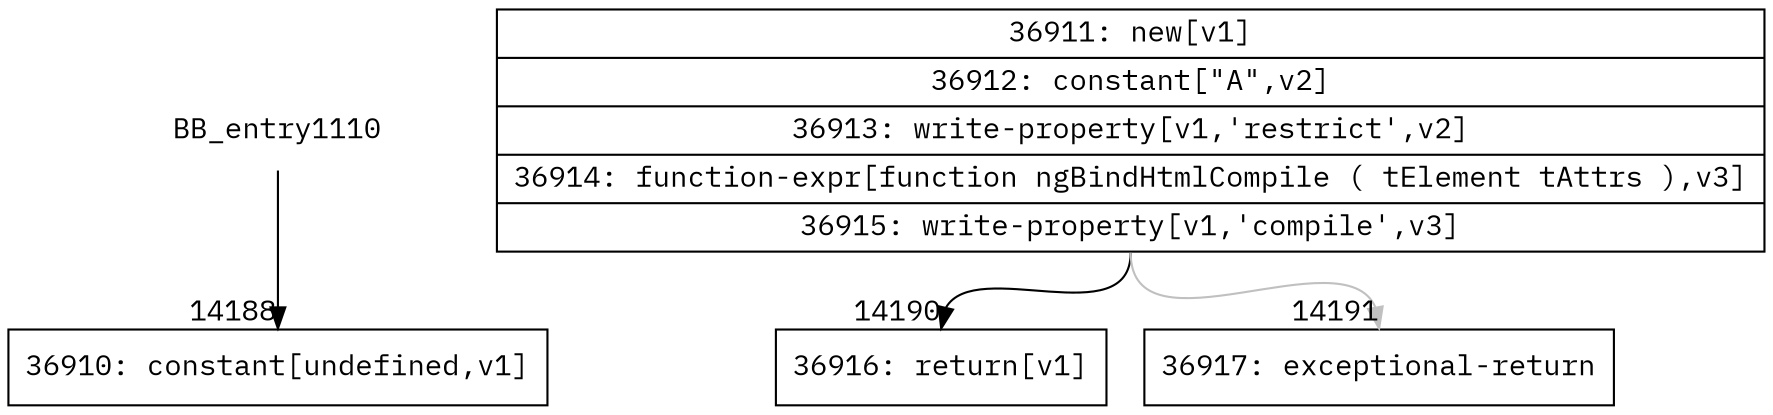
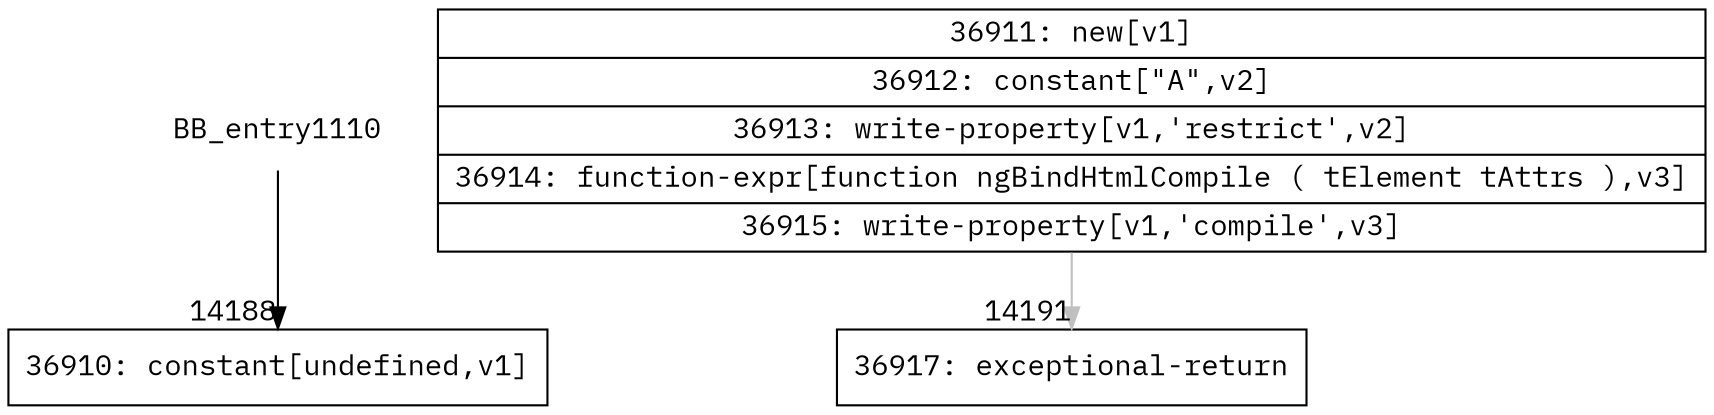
(941, 367) -> none
